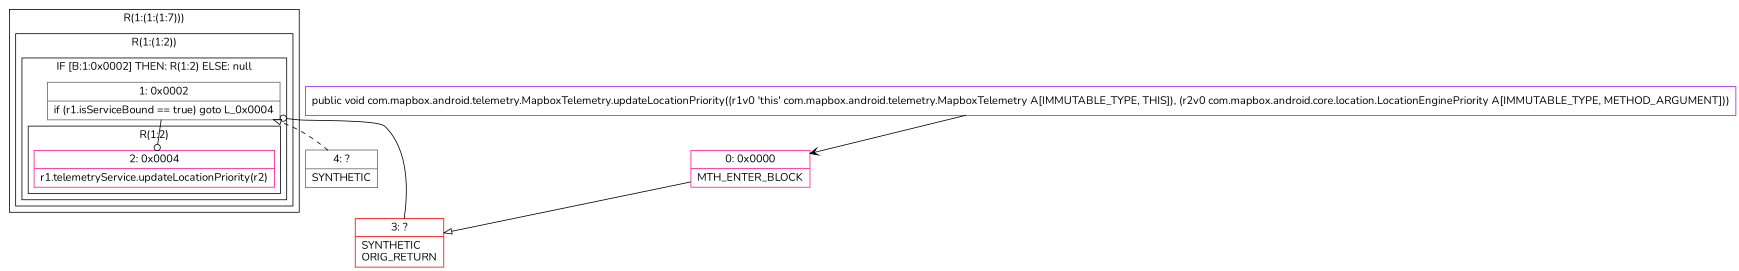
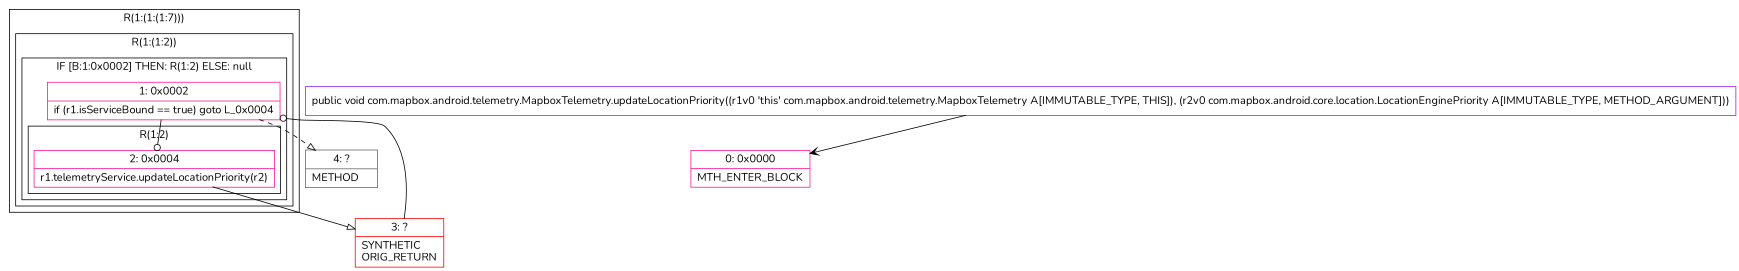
(164, 101) -> (164, 101)
(306, 134) -> (285, 130)
(342, 178) -> (336, 178)
(571, 207) -> (304, 214)
